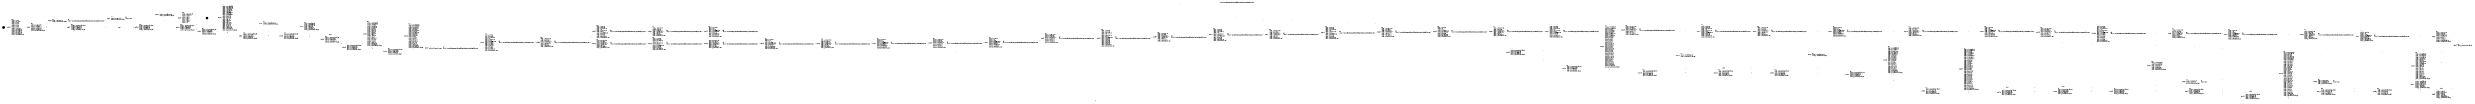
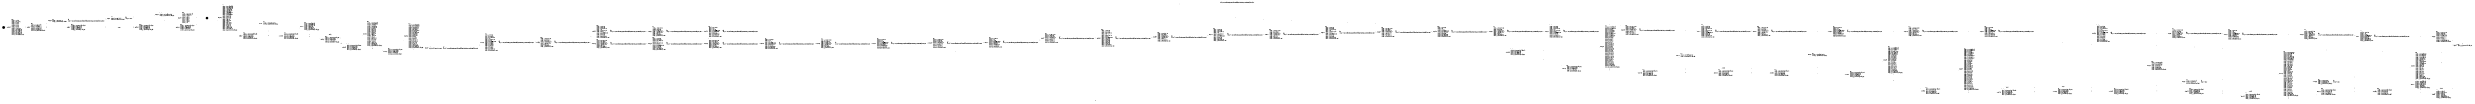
(207, 32) -> none
(2063, 32) -> none
